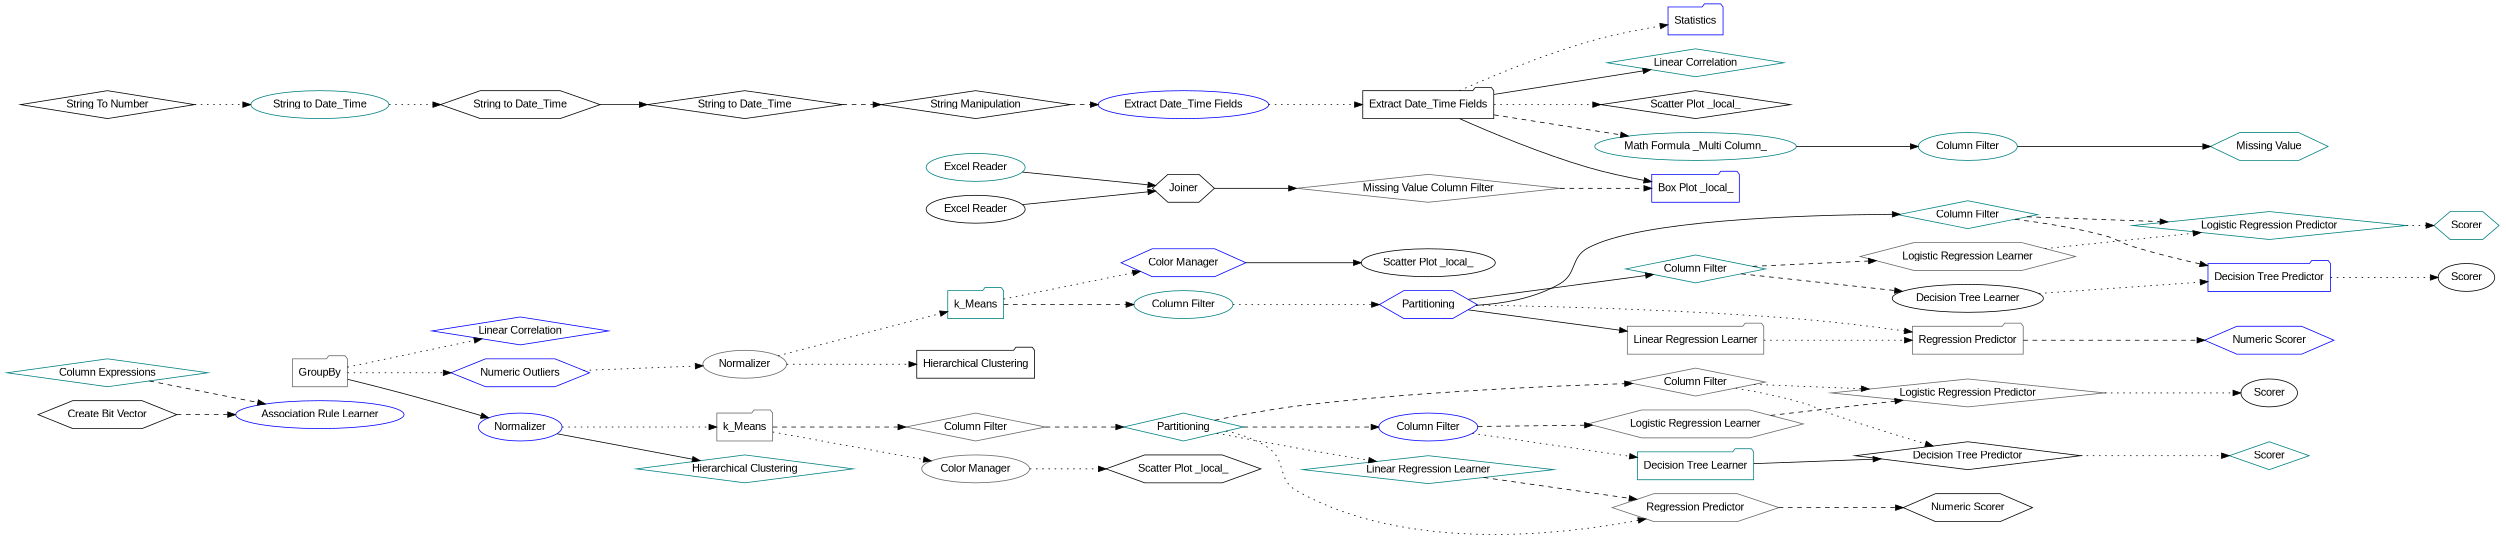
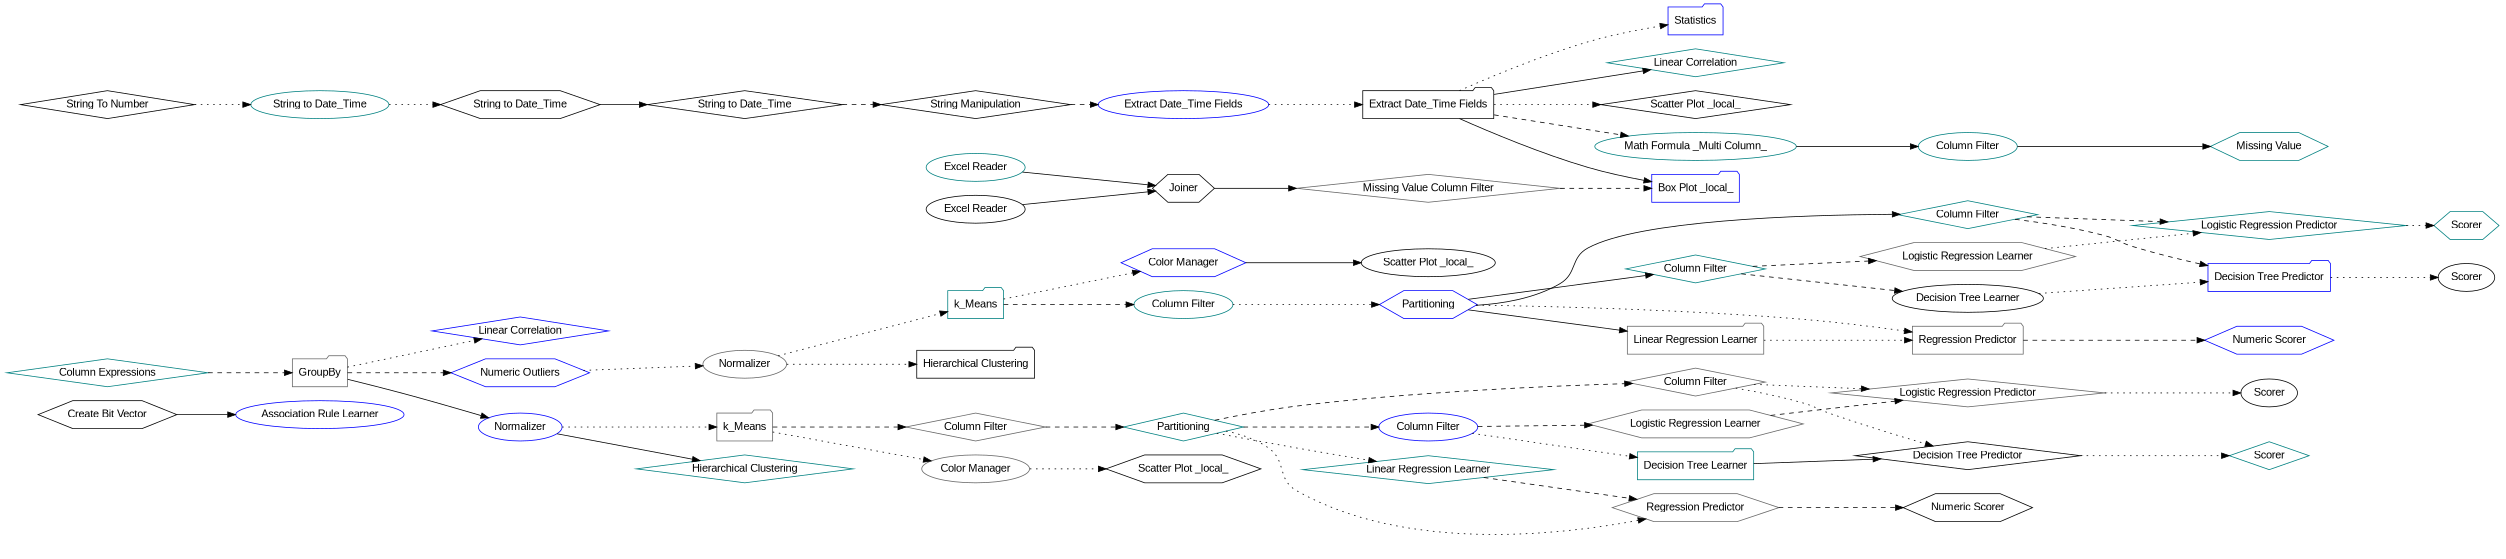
(395, 373) -> (395, 373)
(204, 392) -> (246, 373)
(202, 415) -> (202, 415)
